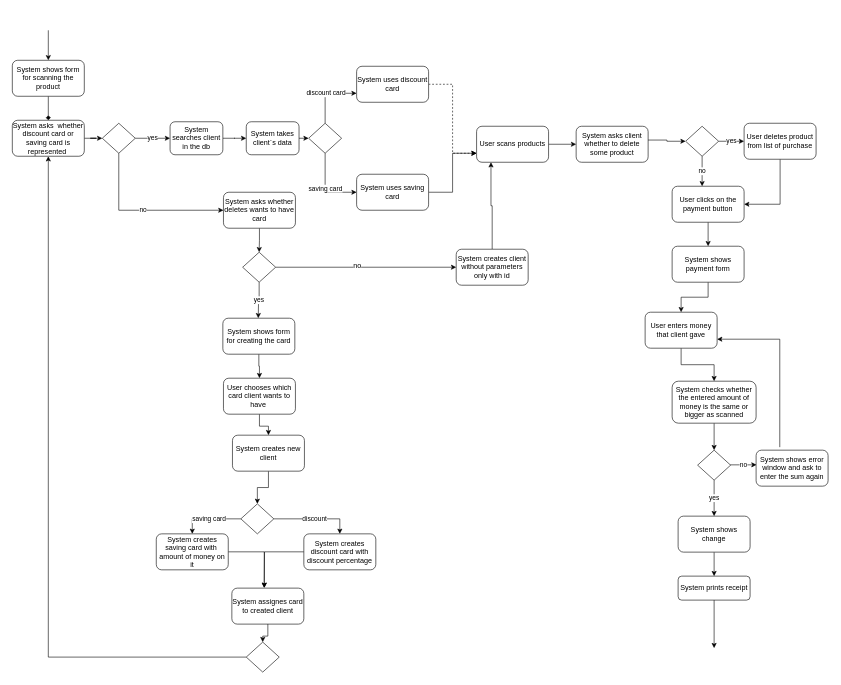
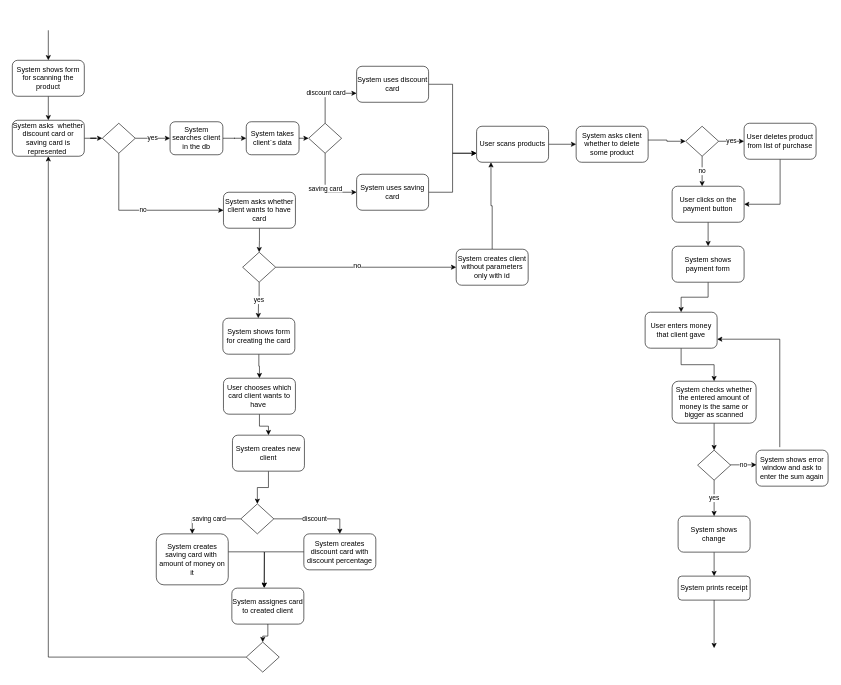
(453, 105) -> (453, 105)
(48, 114) -> (48, 114)
(260, 210) -> (260, 210)
(192, 552) -> (192, 560)
